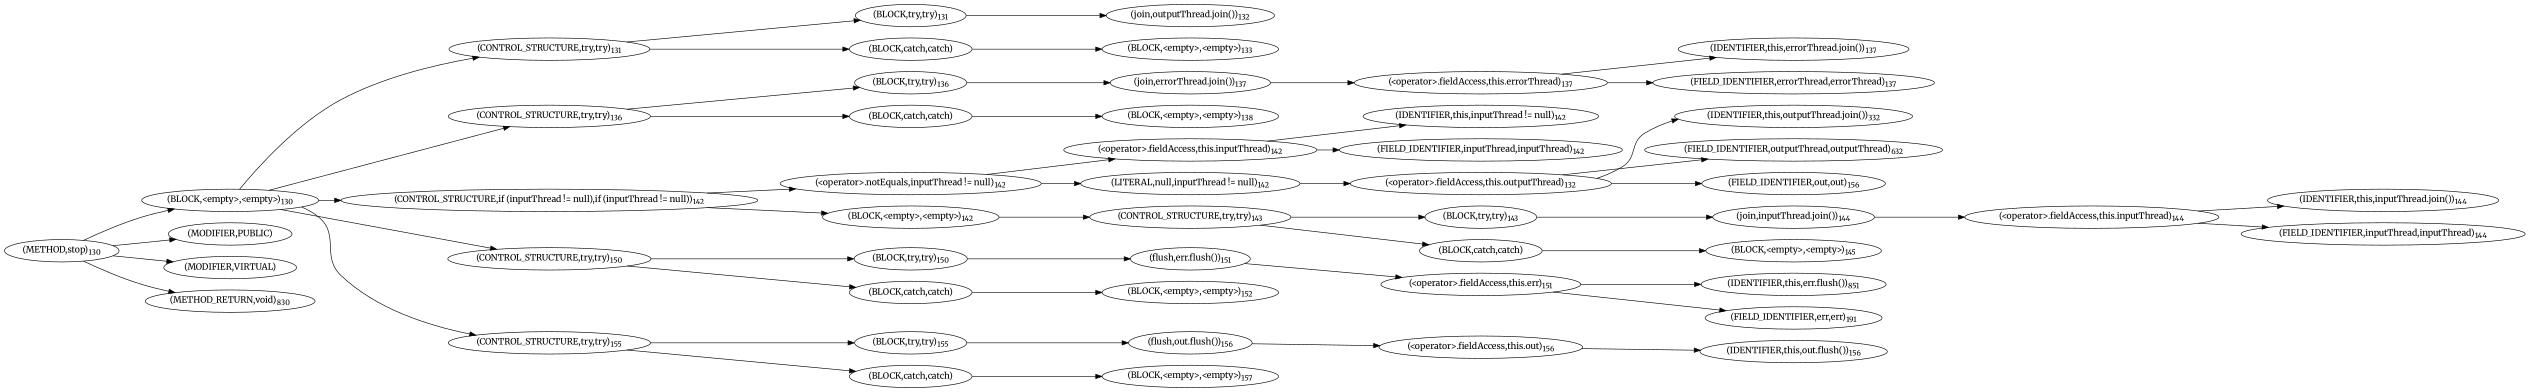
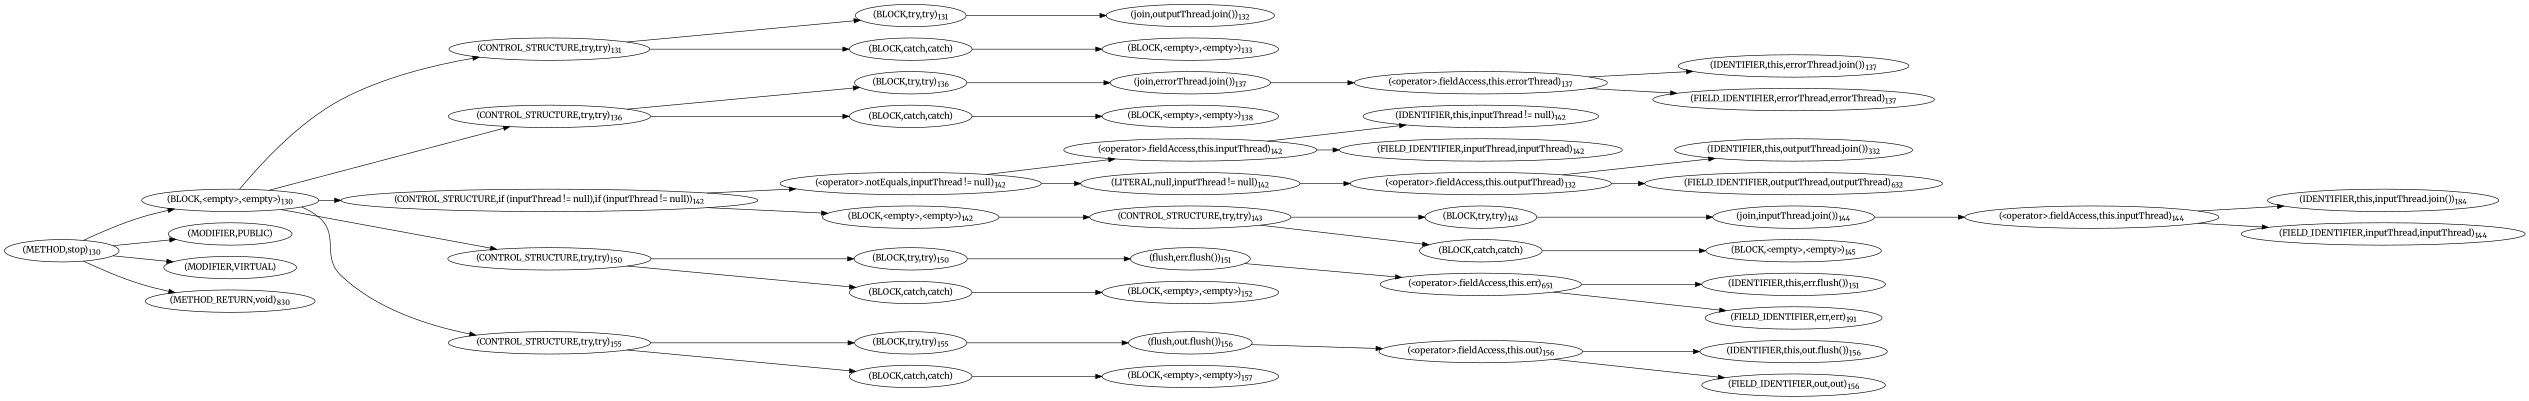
(1653, 184) -> (1636, 368)
(2461, 199) -> (2461, 199)
(1547, 283) -> (1547, 283)
(1854, 283) -> (1854, 283)
